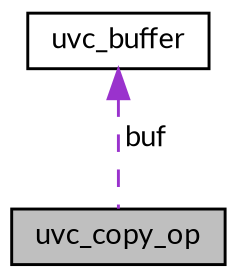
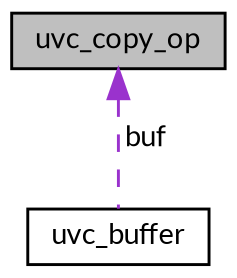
(118, 154) -> (118, 154)
